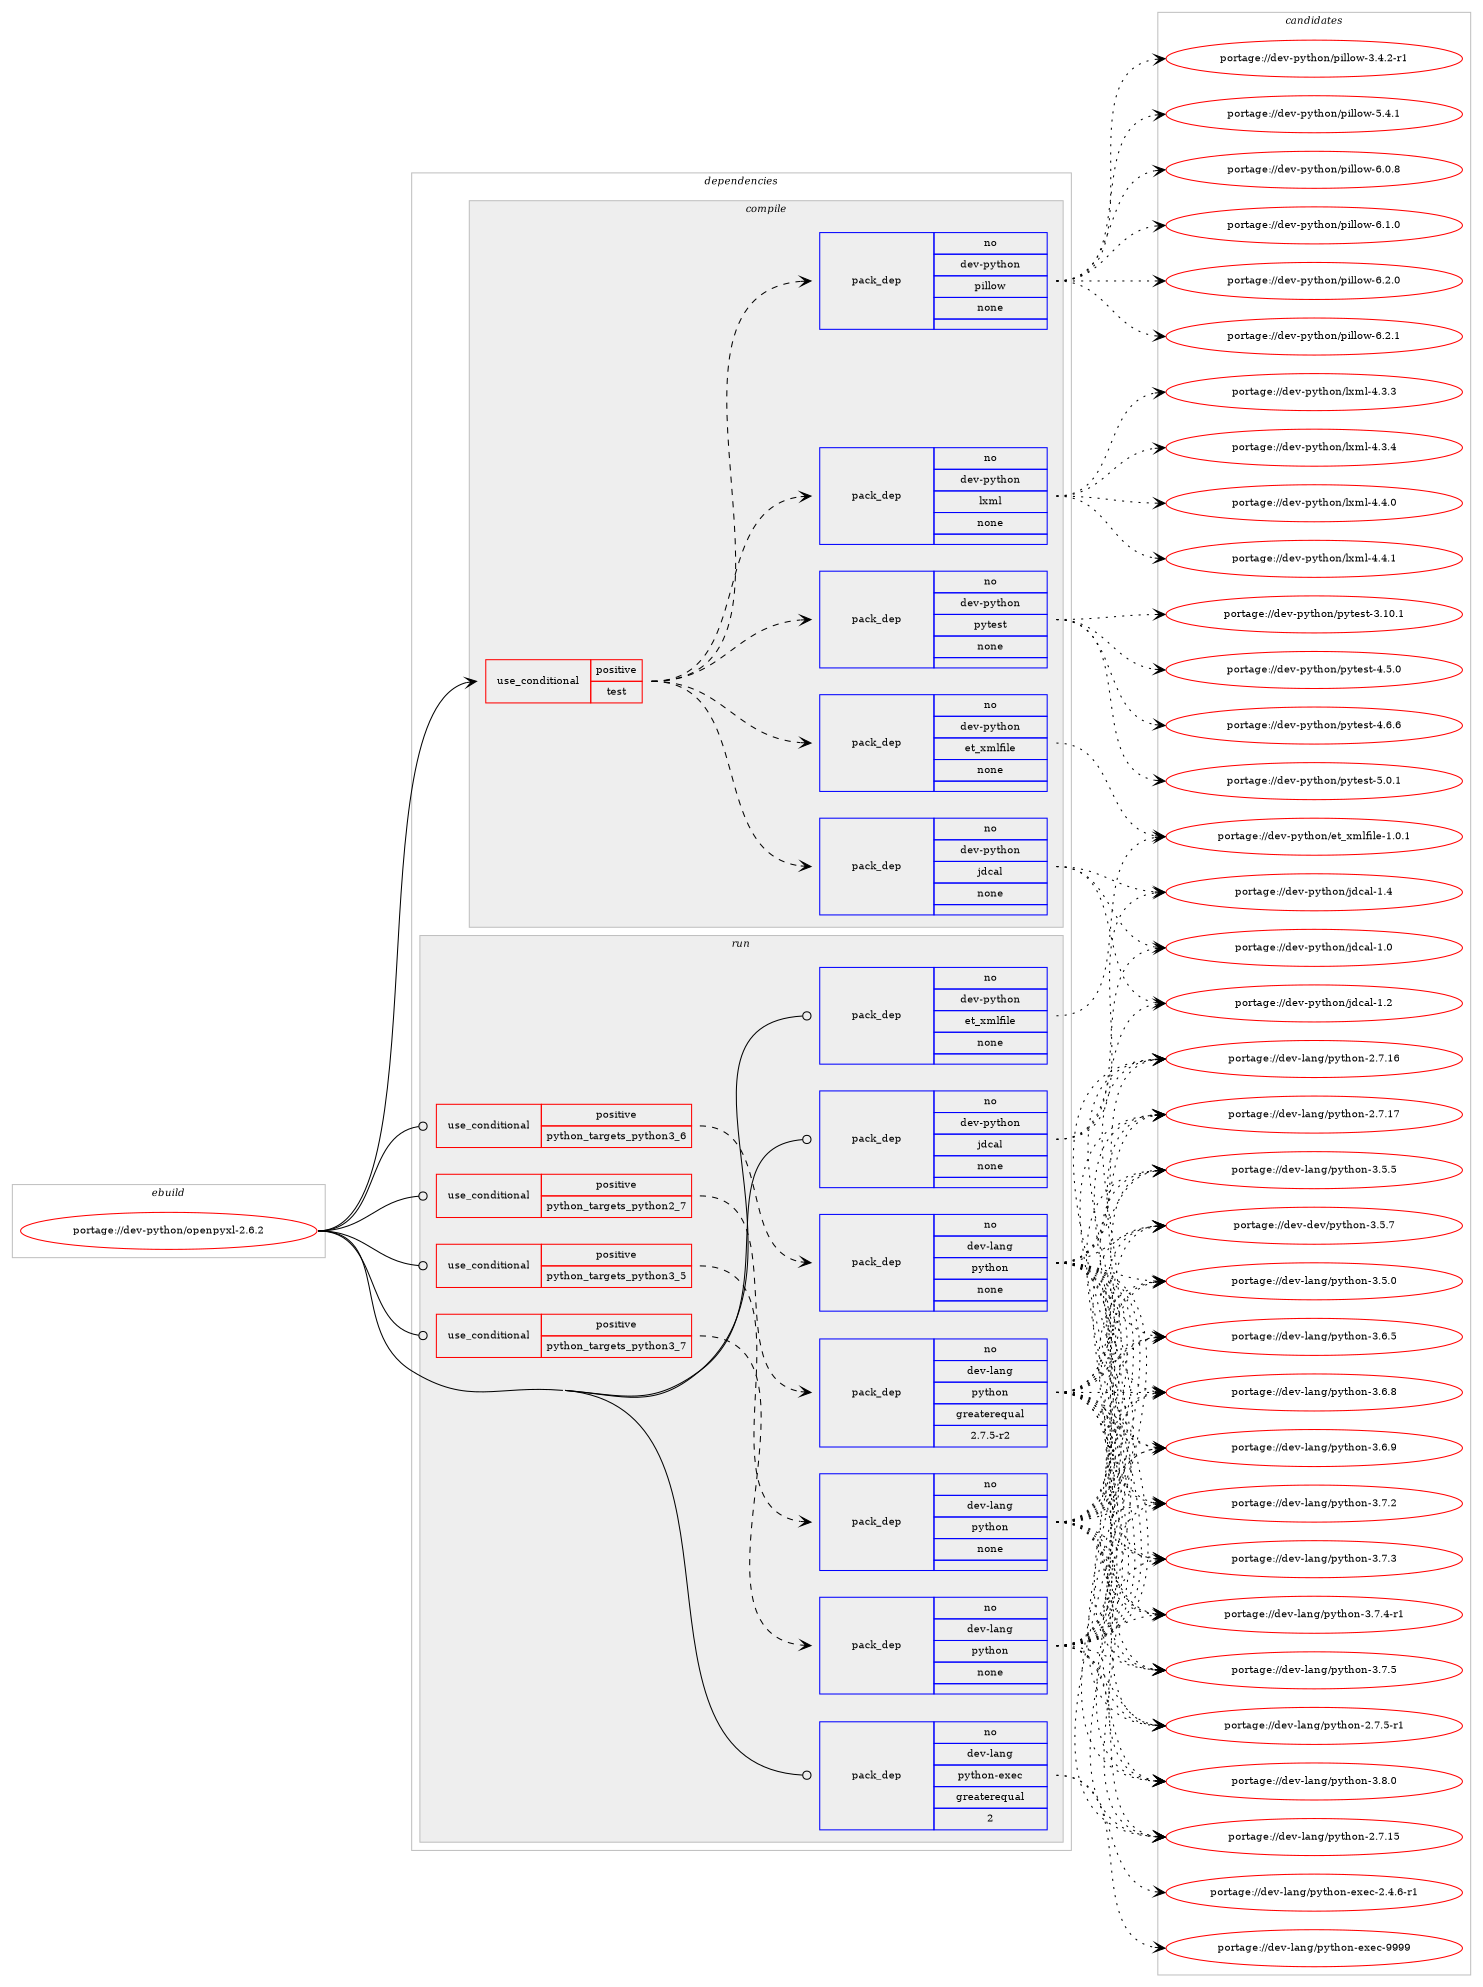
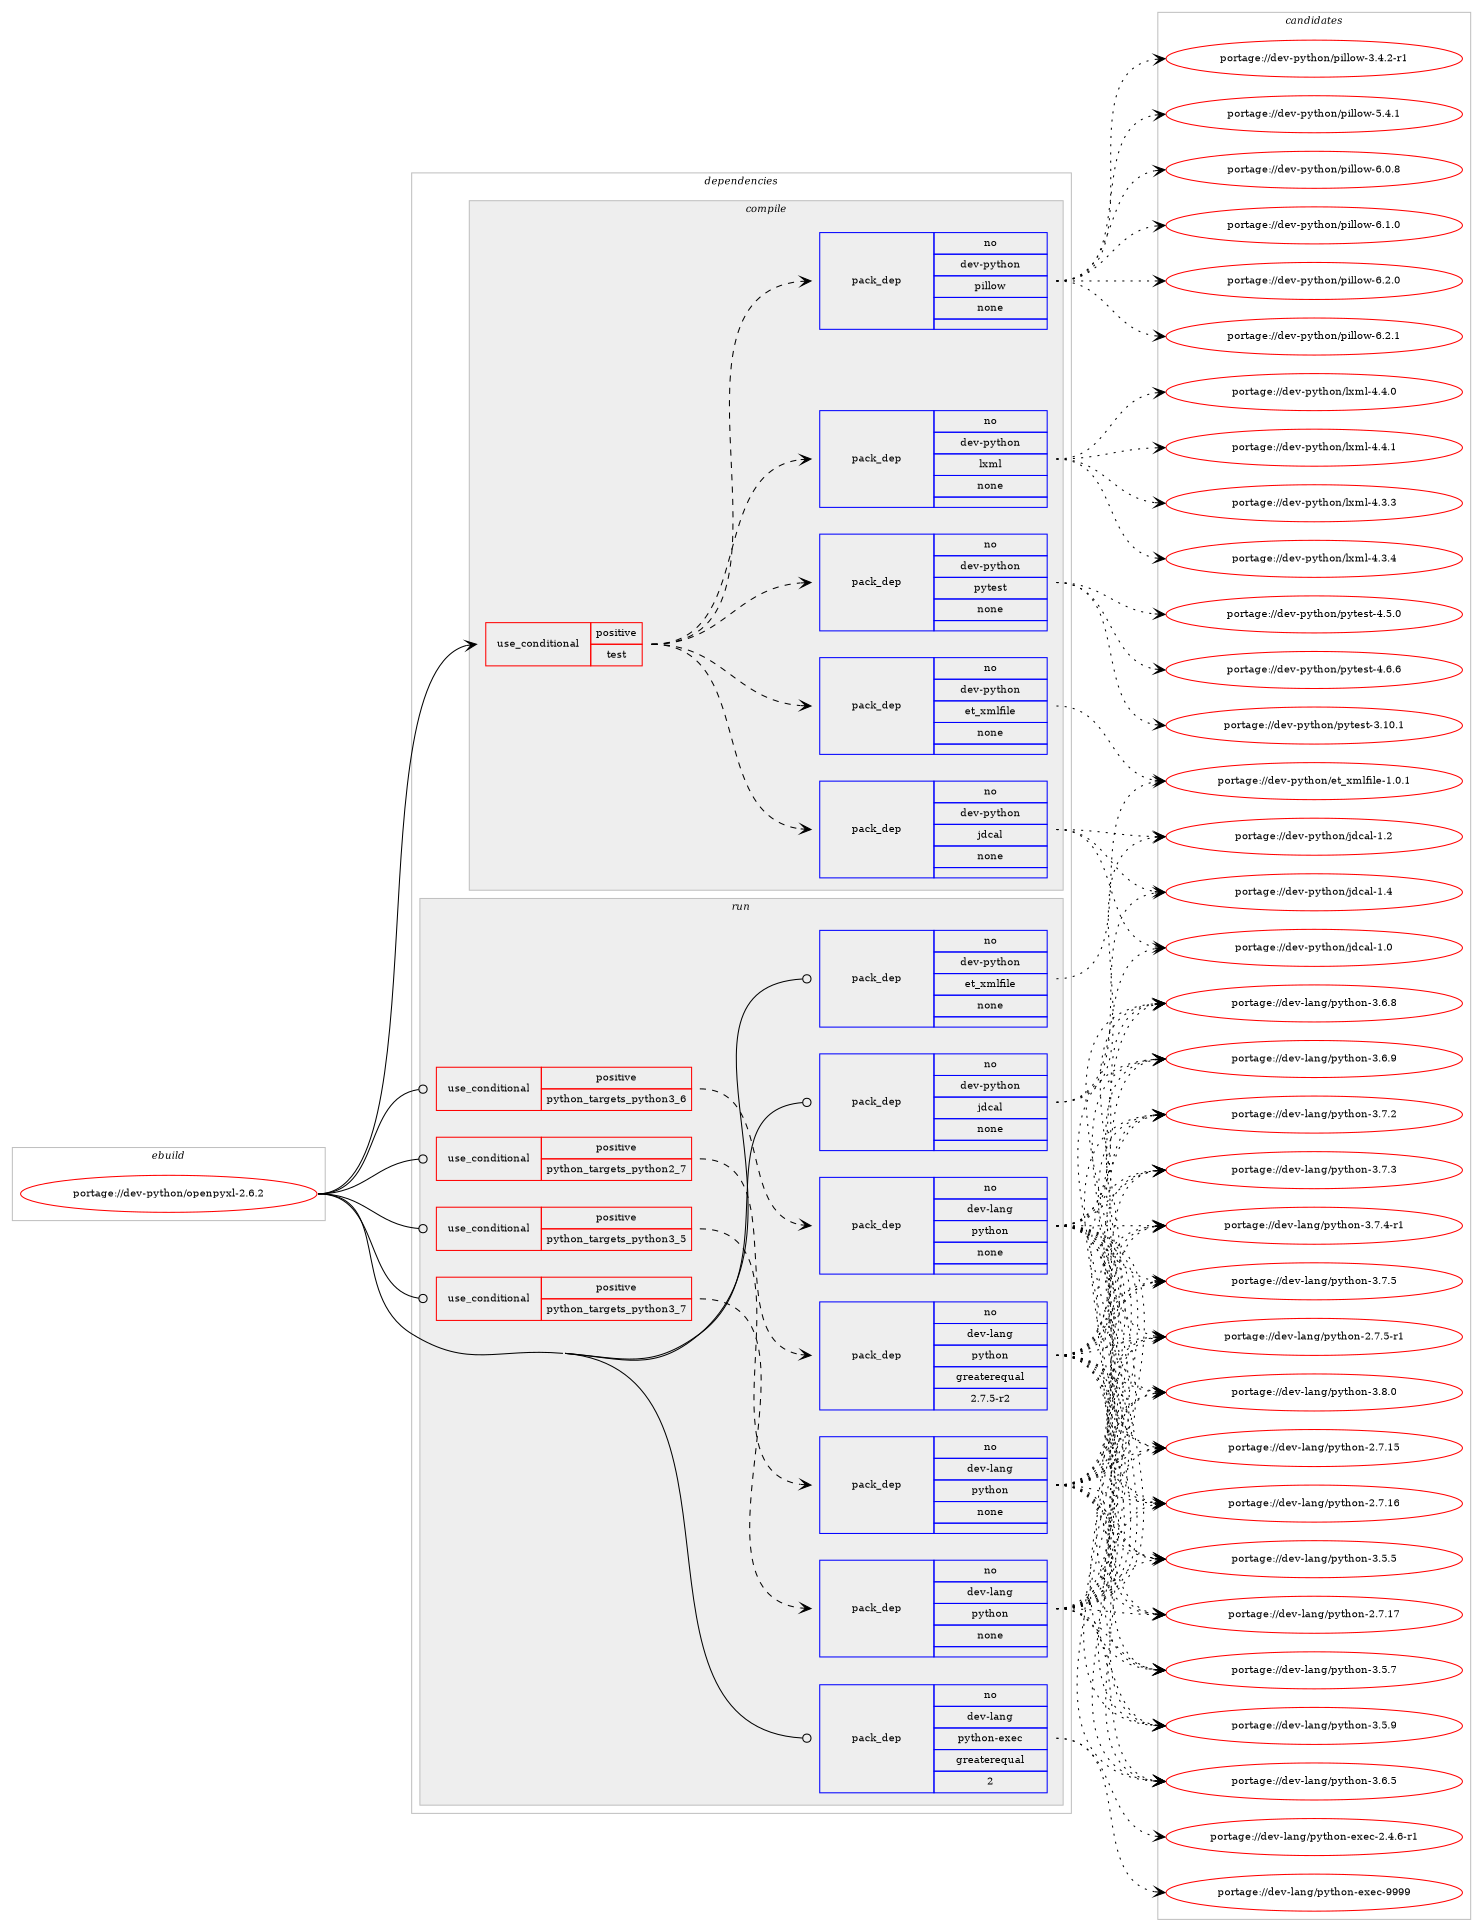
(1314, 781) -> none
(1314, 1226) -> (1314, 1670)
(1314, 1281) -> (1314, 1726)
